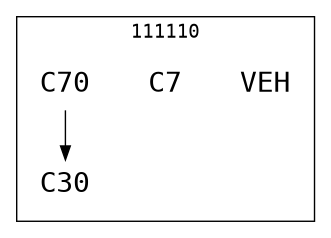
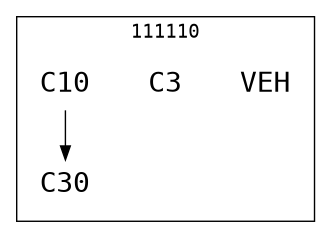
(65, 85) -> (65, 85)
(166, 85) -> (166, 85)
